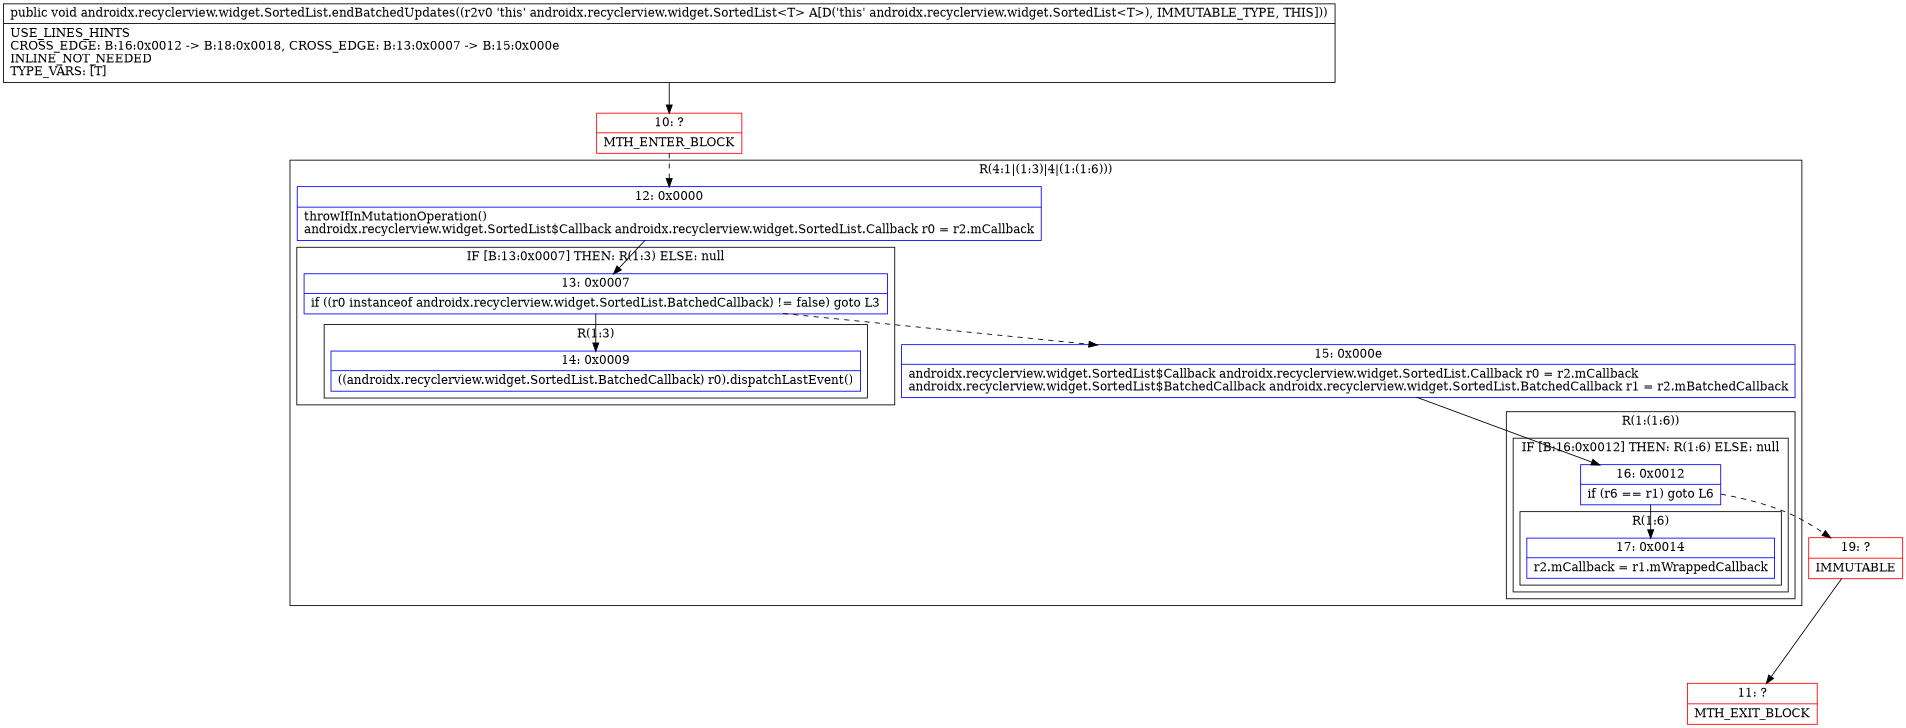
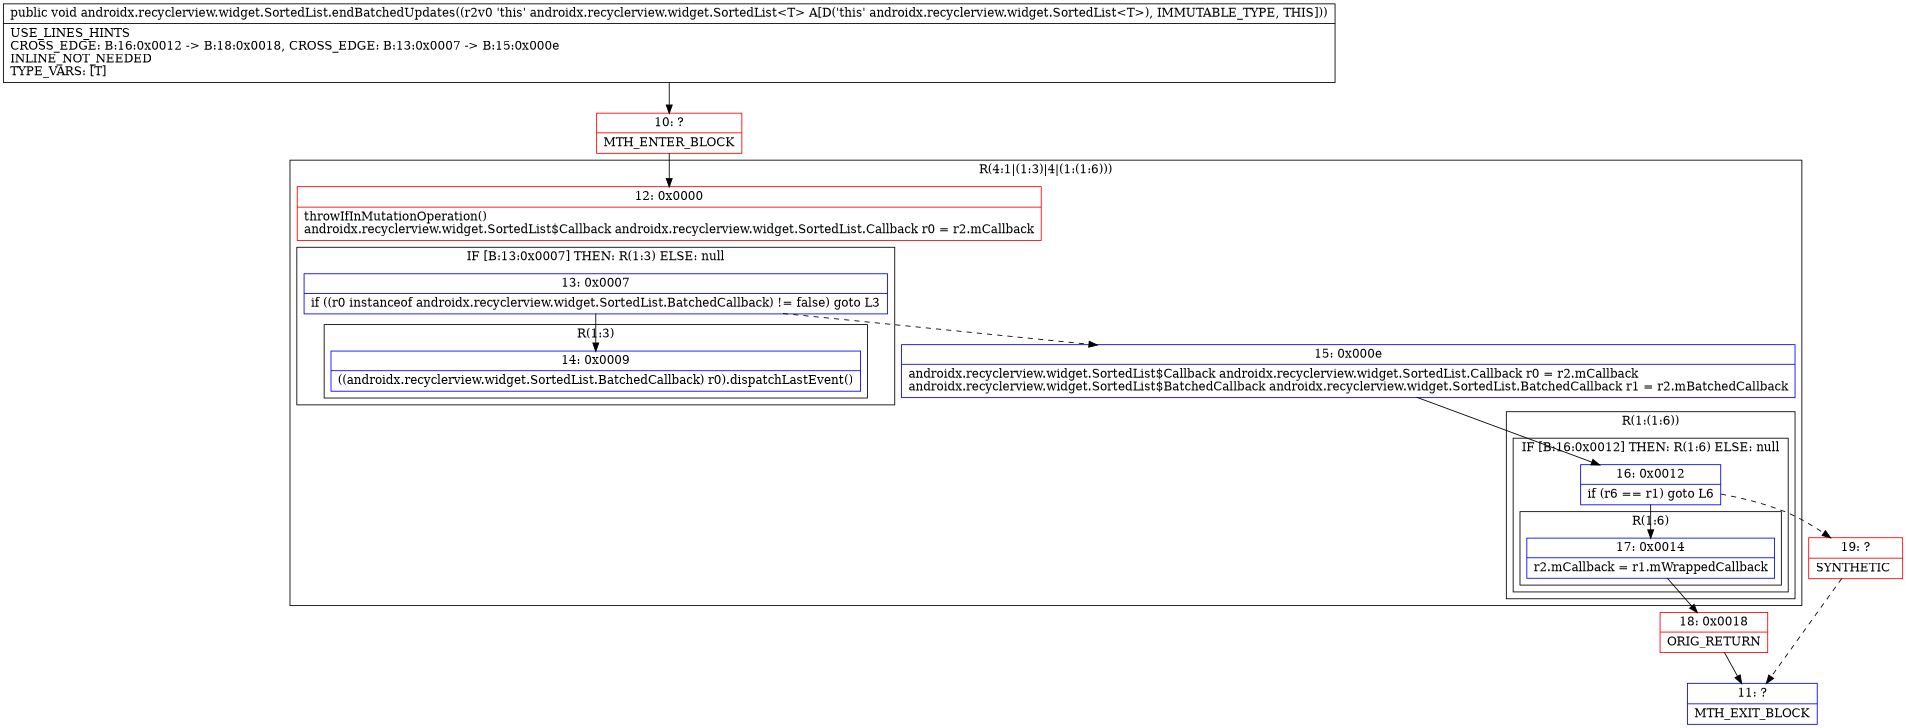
(669, 166) -> (669, 166)
(669, 214) -> (669, 214)
(632, 254) -> none
(1856, 568) -> (1853, 568)
(1807, 627) -> (1807, 627)
none -> (1714, 633)
(1752, 704) -> (1752, 704)
